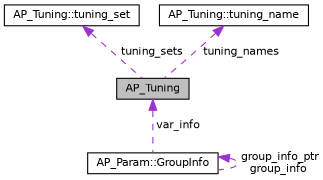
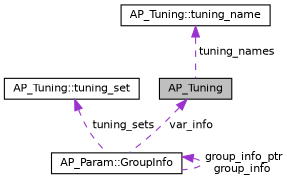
(117, 56) -> (90, 133)
